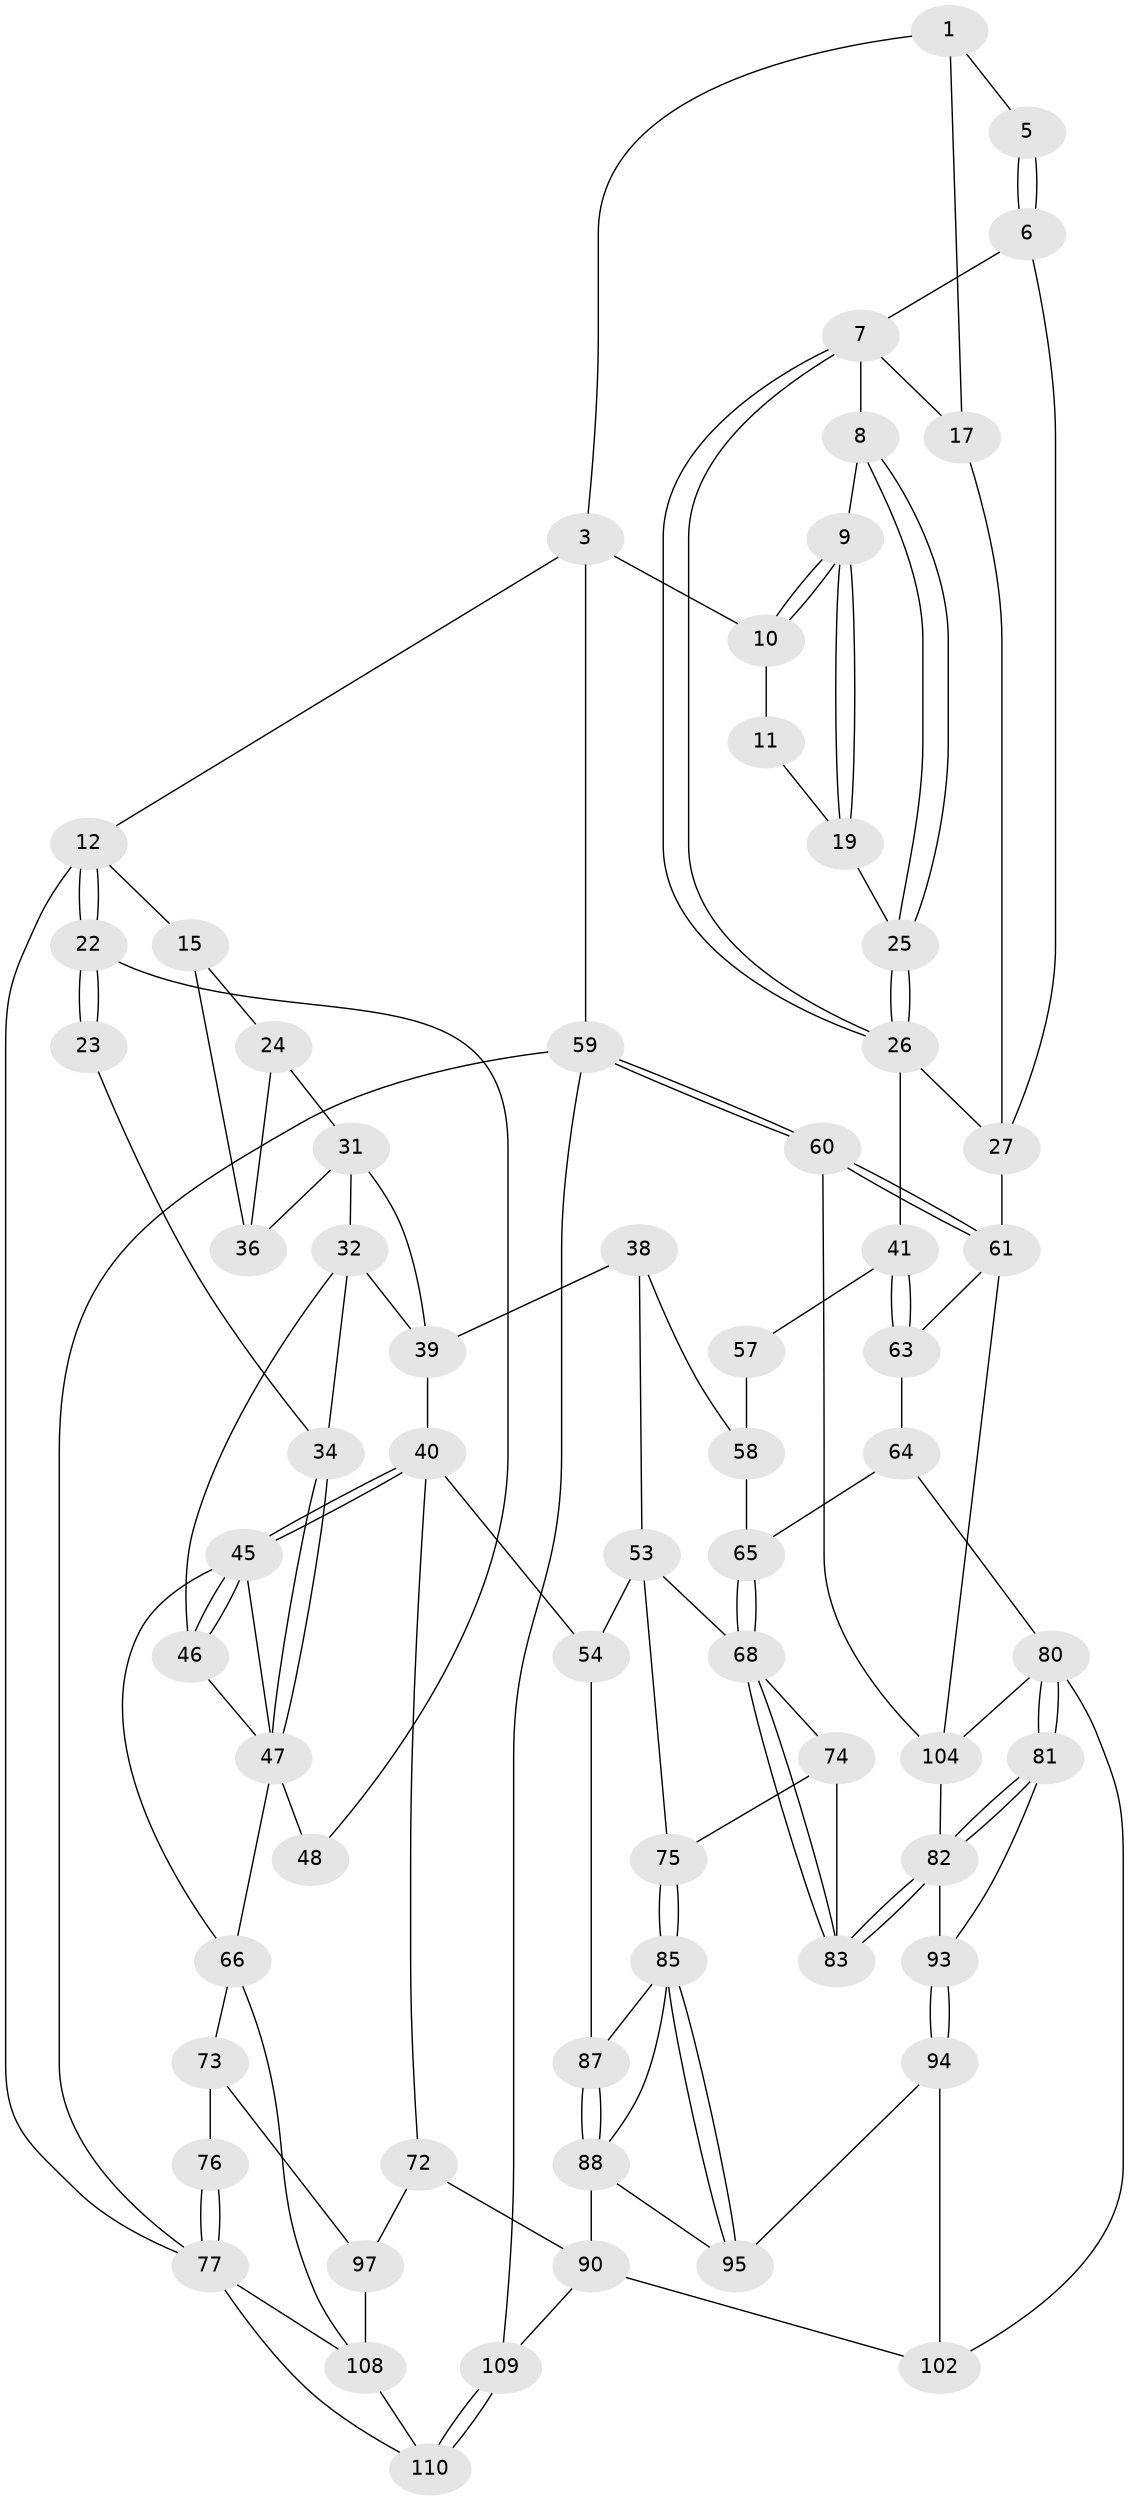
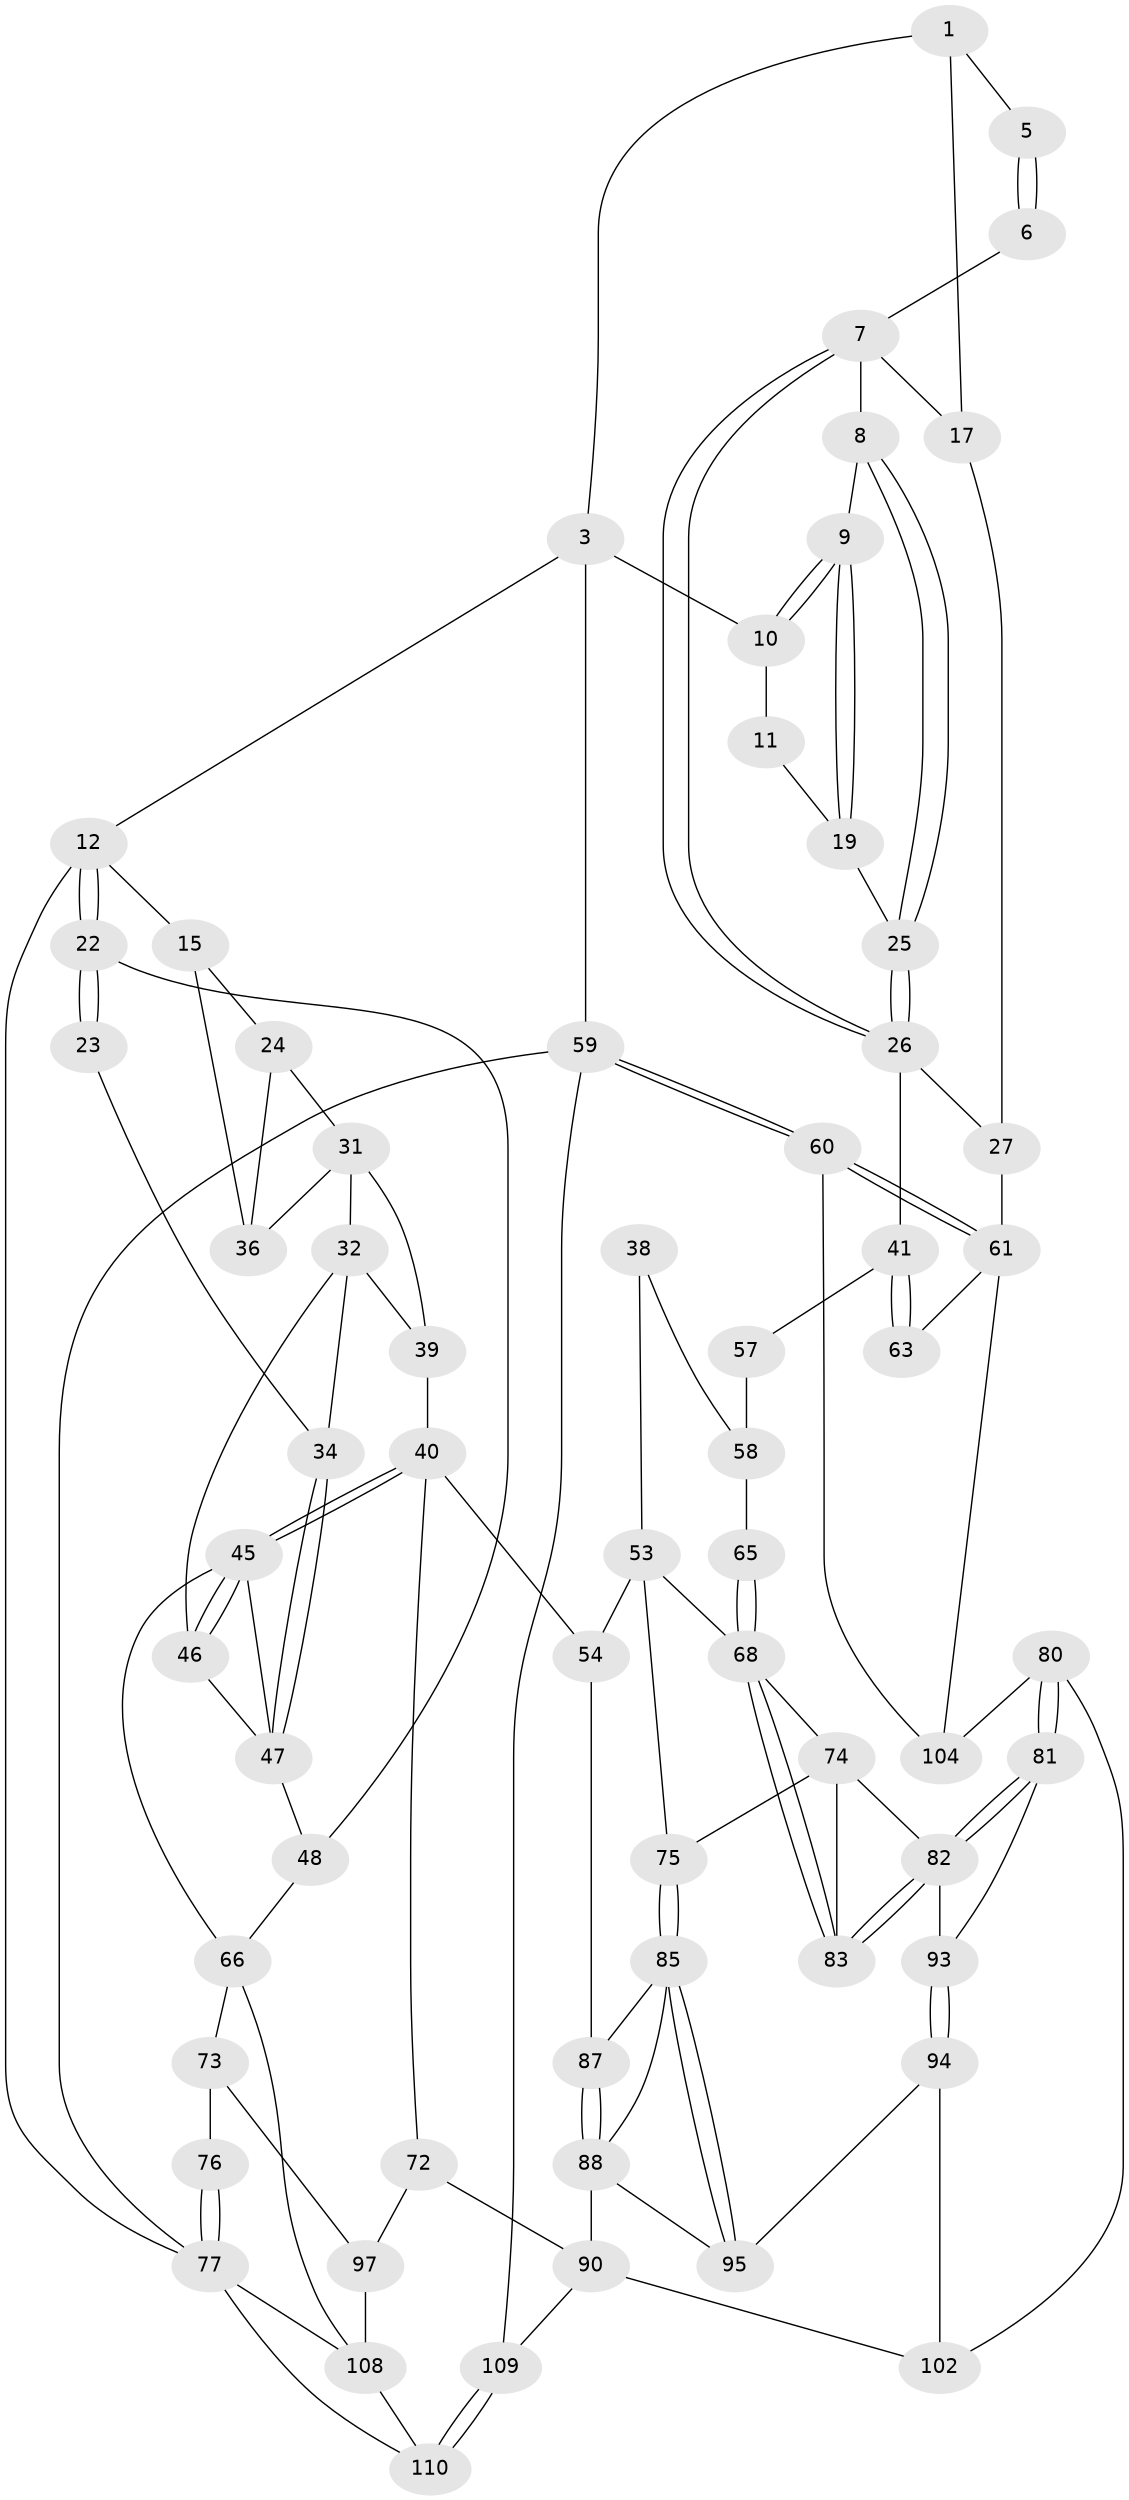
(1056, 694) -> none
(533, 1301) -> none
(902, 1453) -> none
(941, 1809) -> (888, 1809)
(253, 1860) -> (272, 1911)
